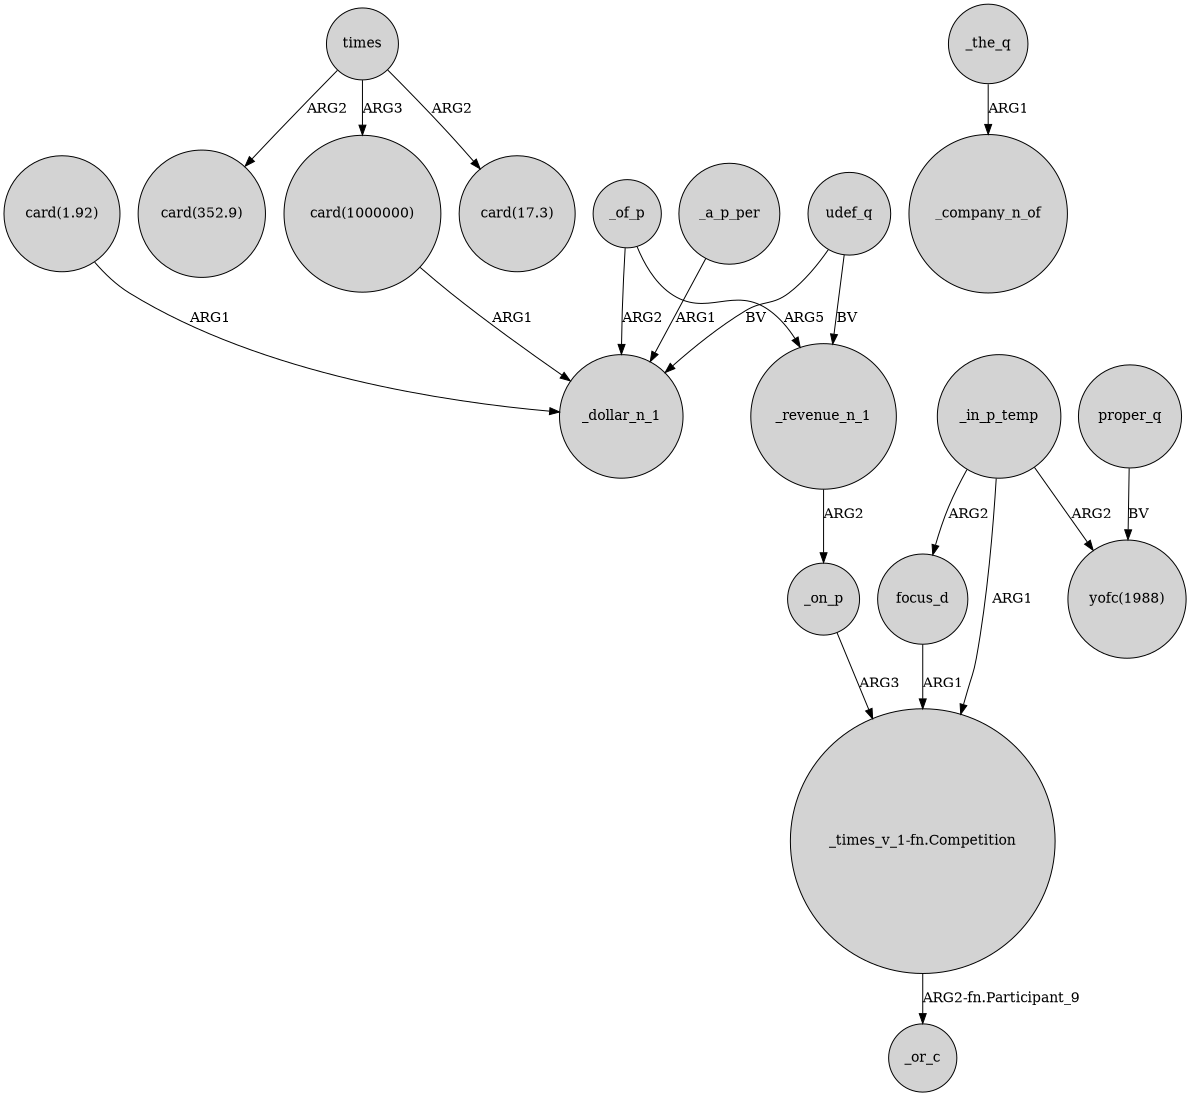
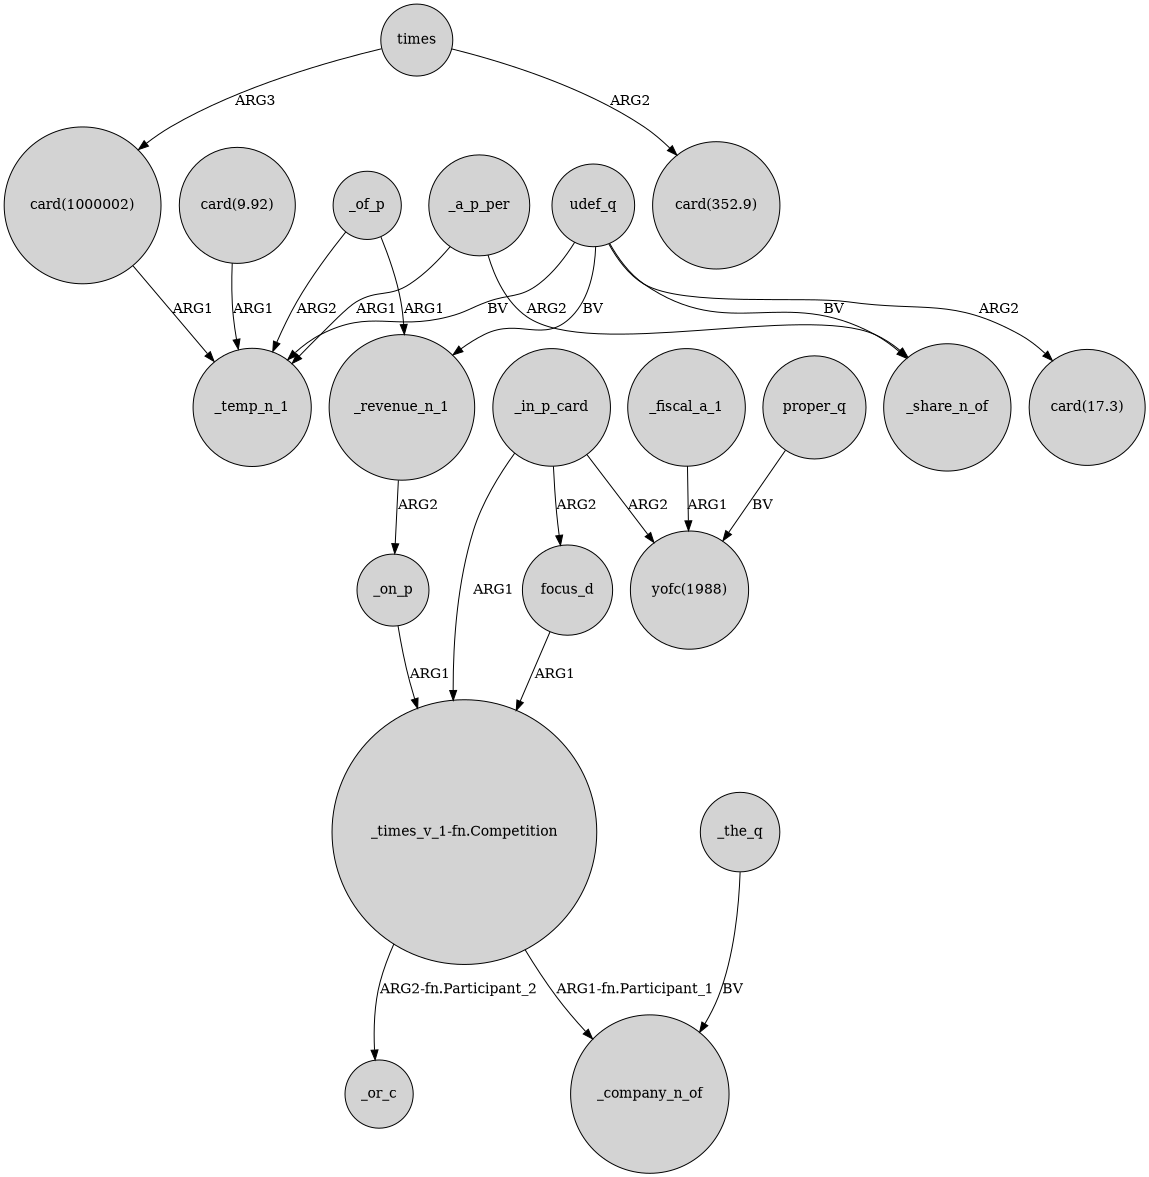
(1009, 109) -> (733, 989)
(431, 115) -> (822, 300)
(62, 214) -> (237, 205)
(362, 214) -> (83, 205)
(804, 318) -> (424, 309)
none -> (687, 407)
none -> (947, 407)
(621, 416) -> (252, 407)
(999, 416) -> (552, 407)
(880, 684) -> (430, 675)
none -> (553, 992)
(1002, 999) -> (459, 989)
